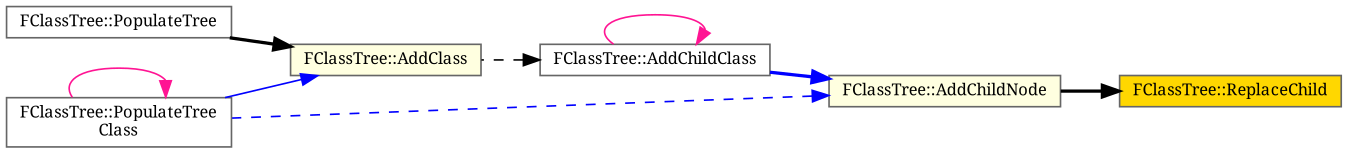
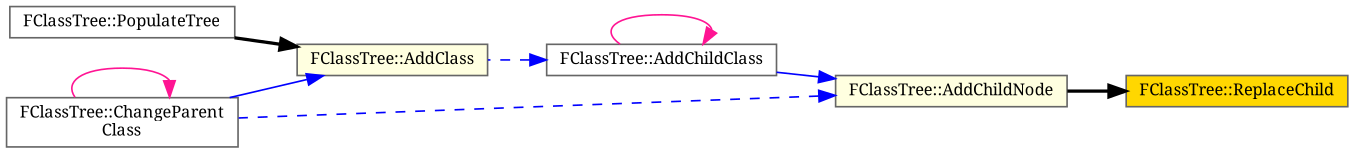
(502, 60) -> (509, 60)
(791, 75) -> (798, 75)
(119, 122) -> (122, 122)
